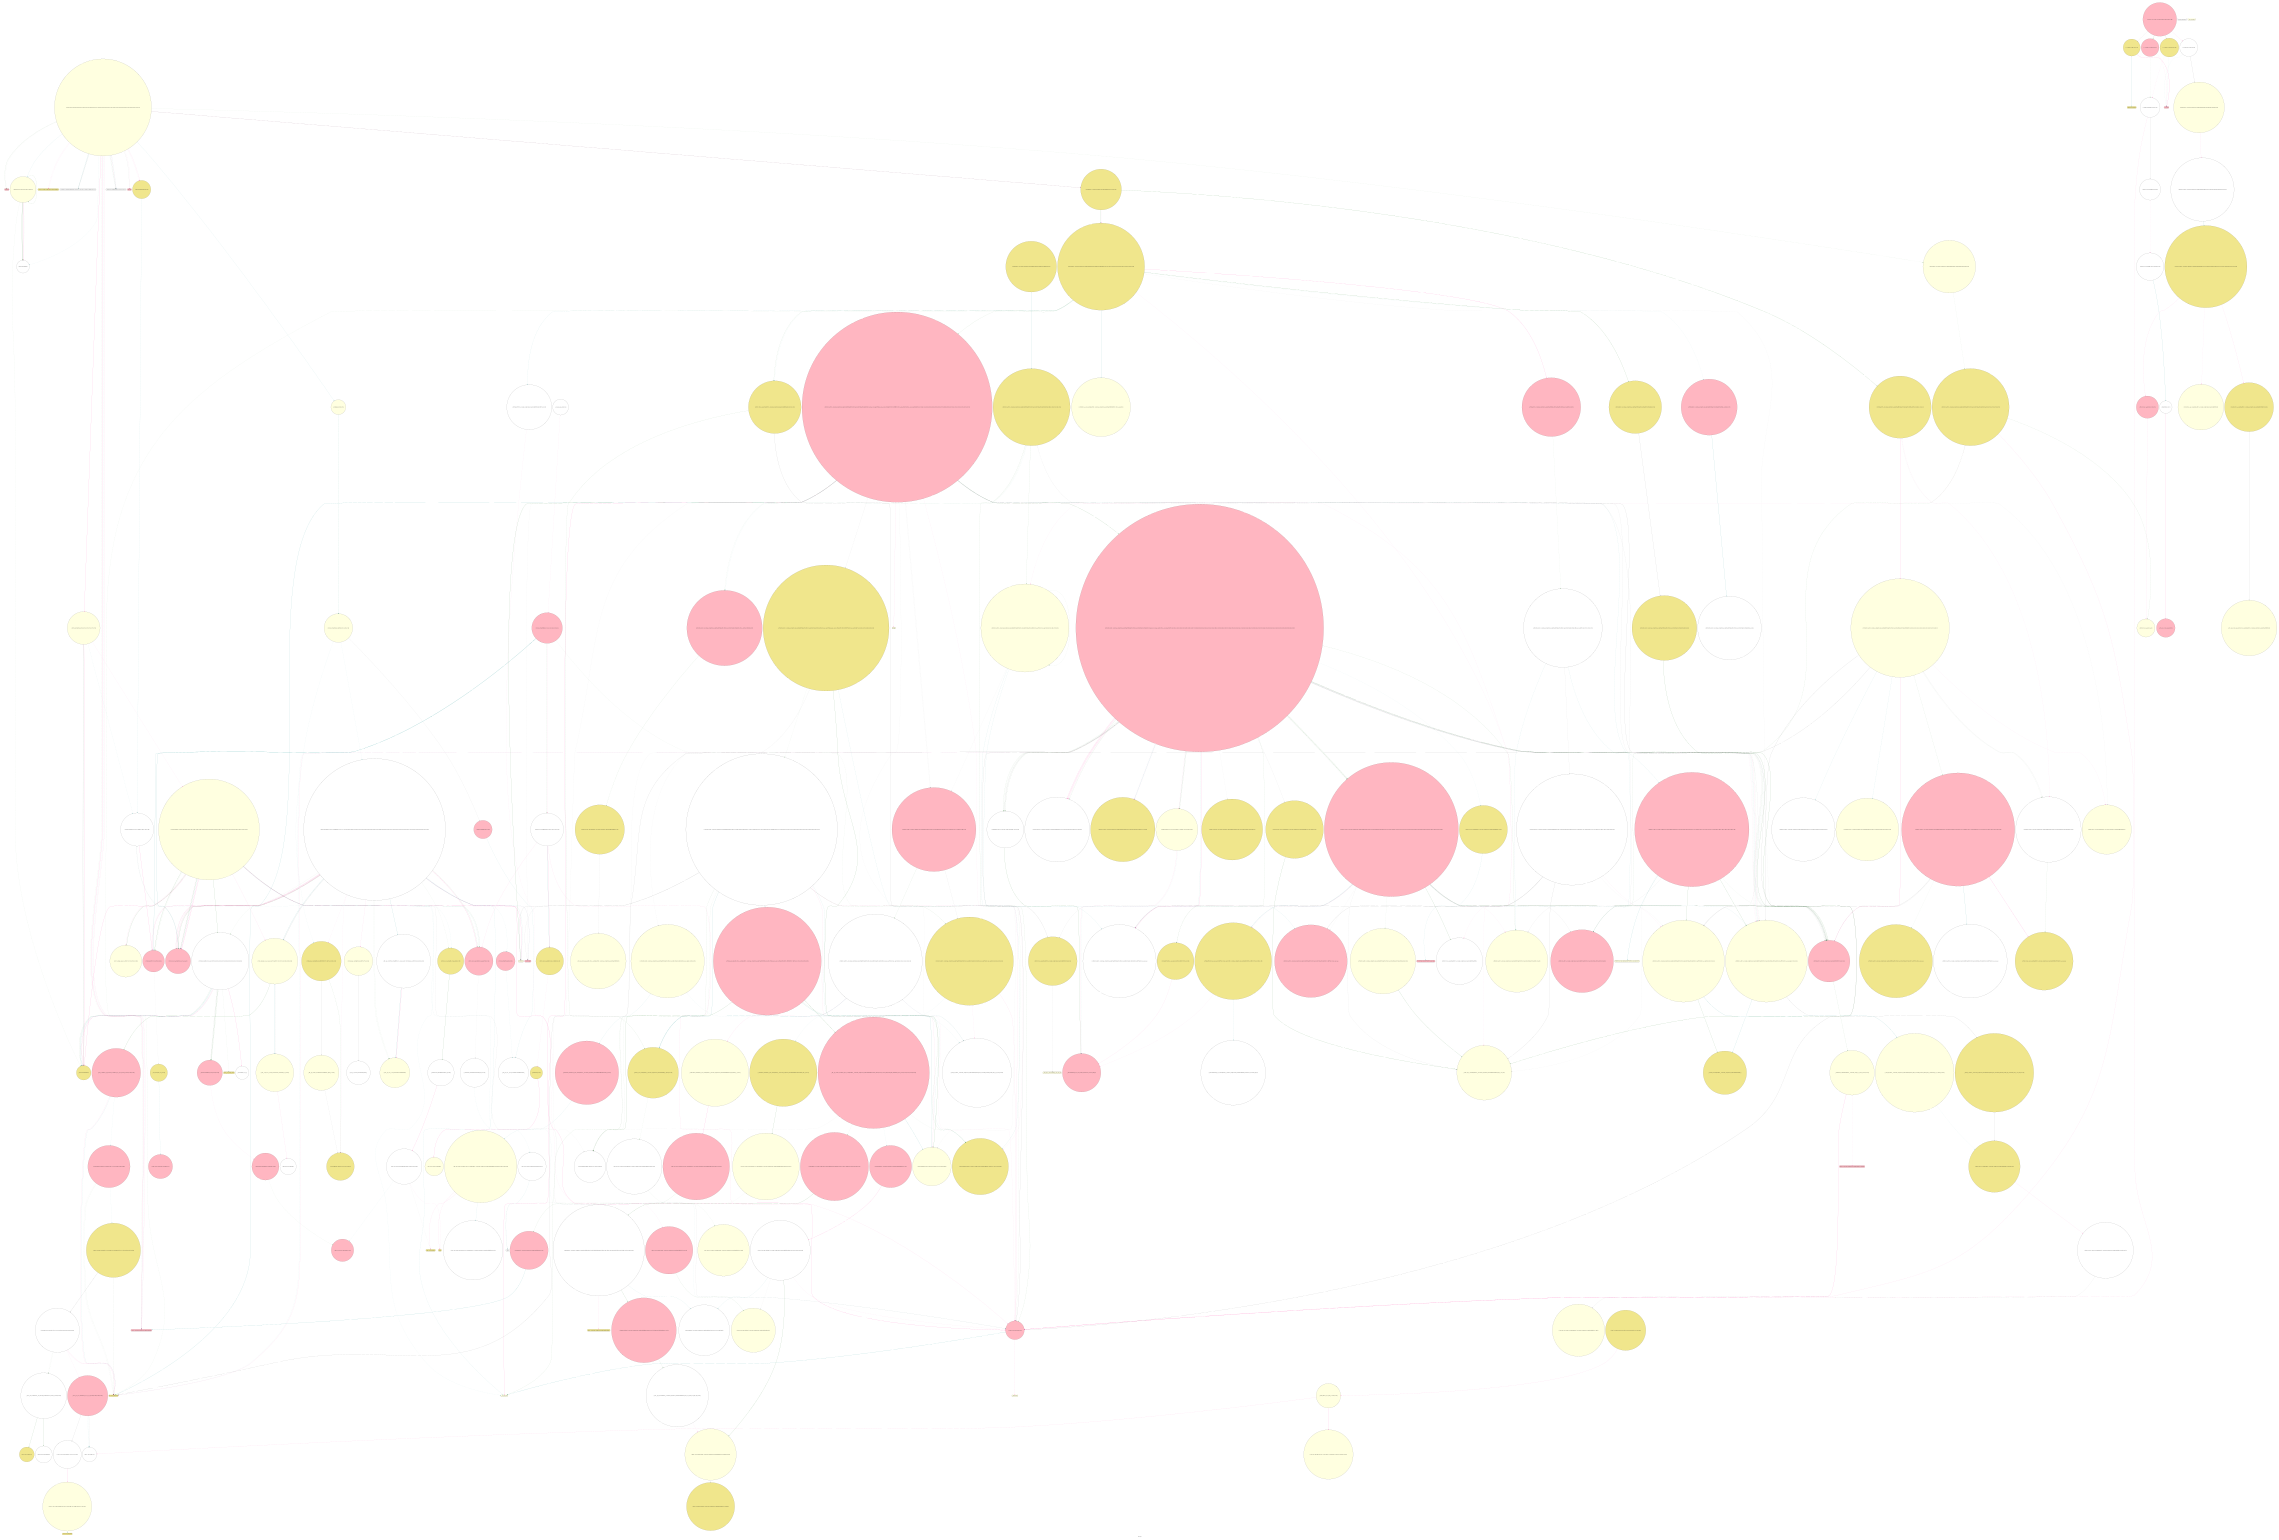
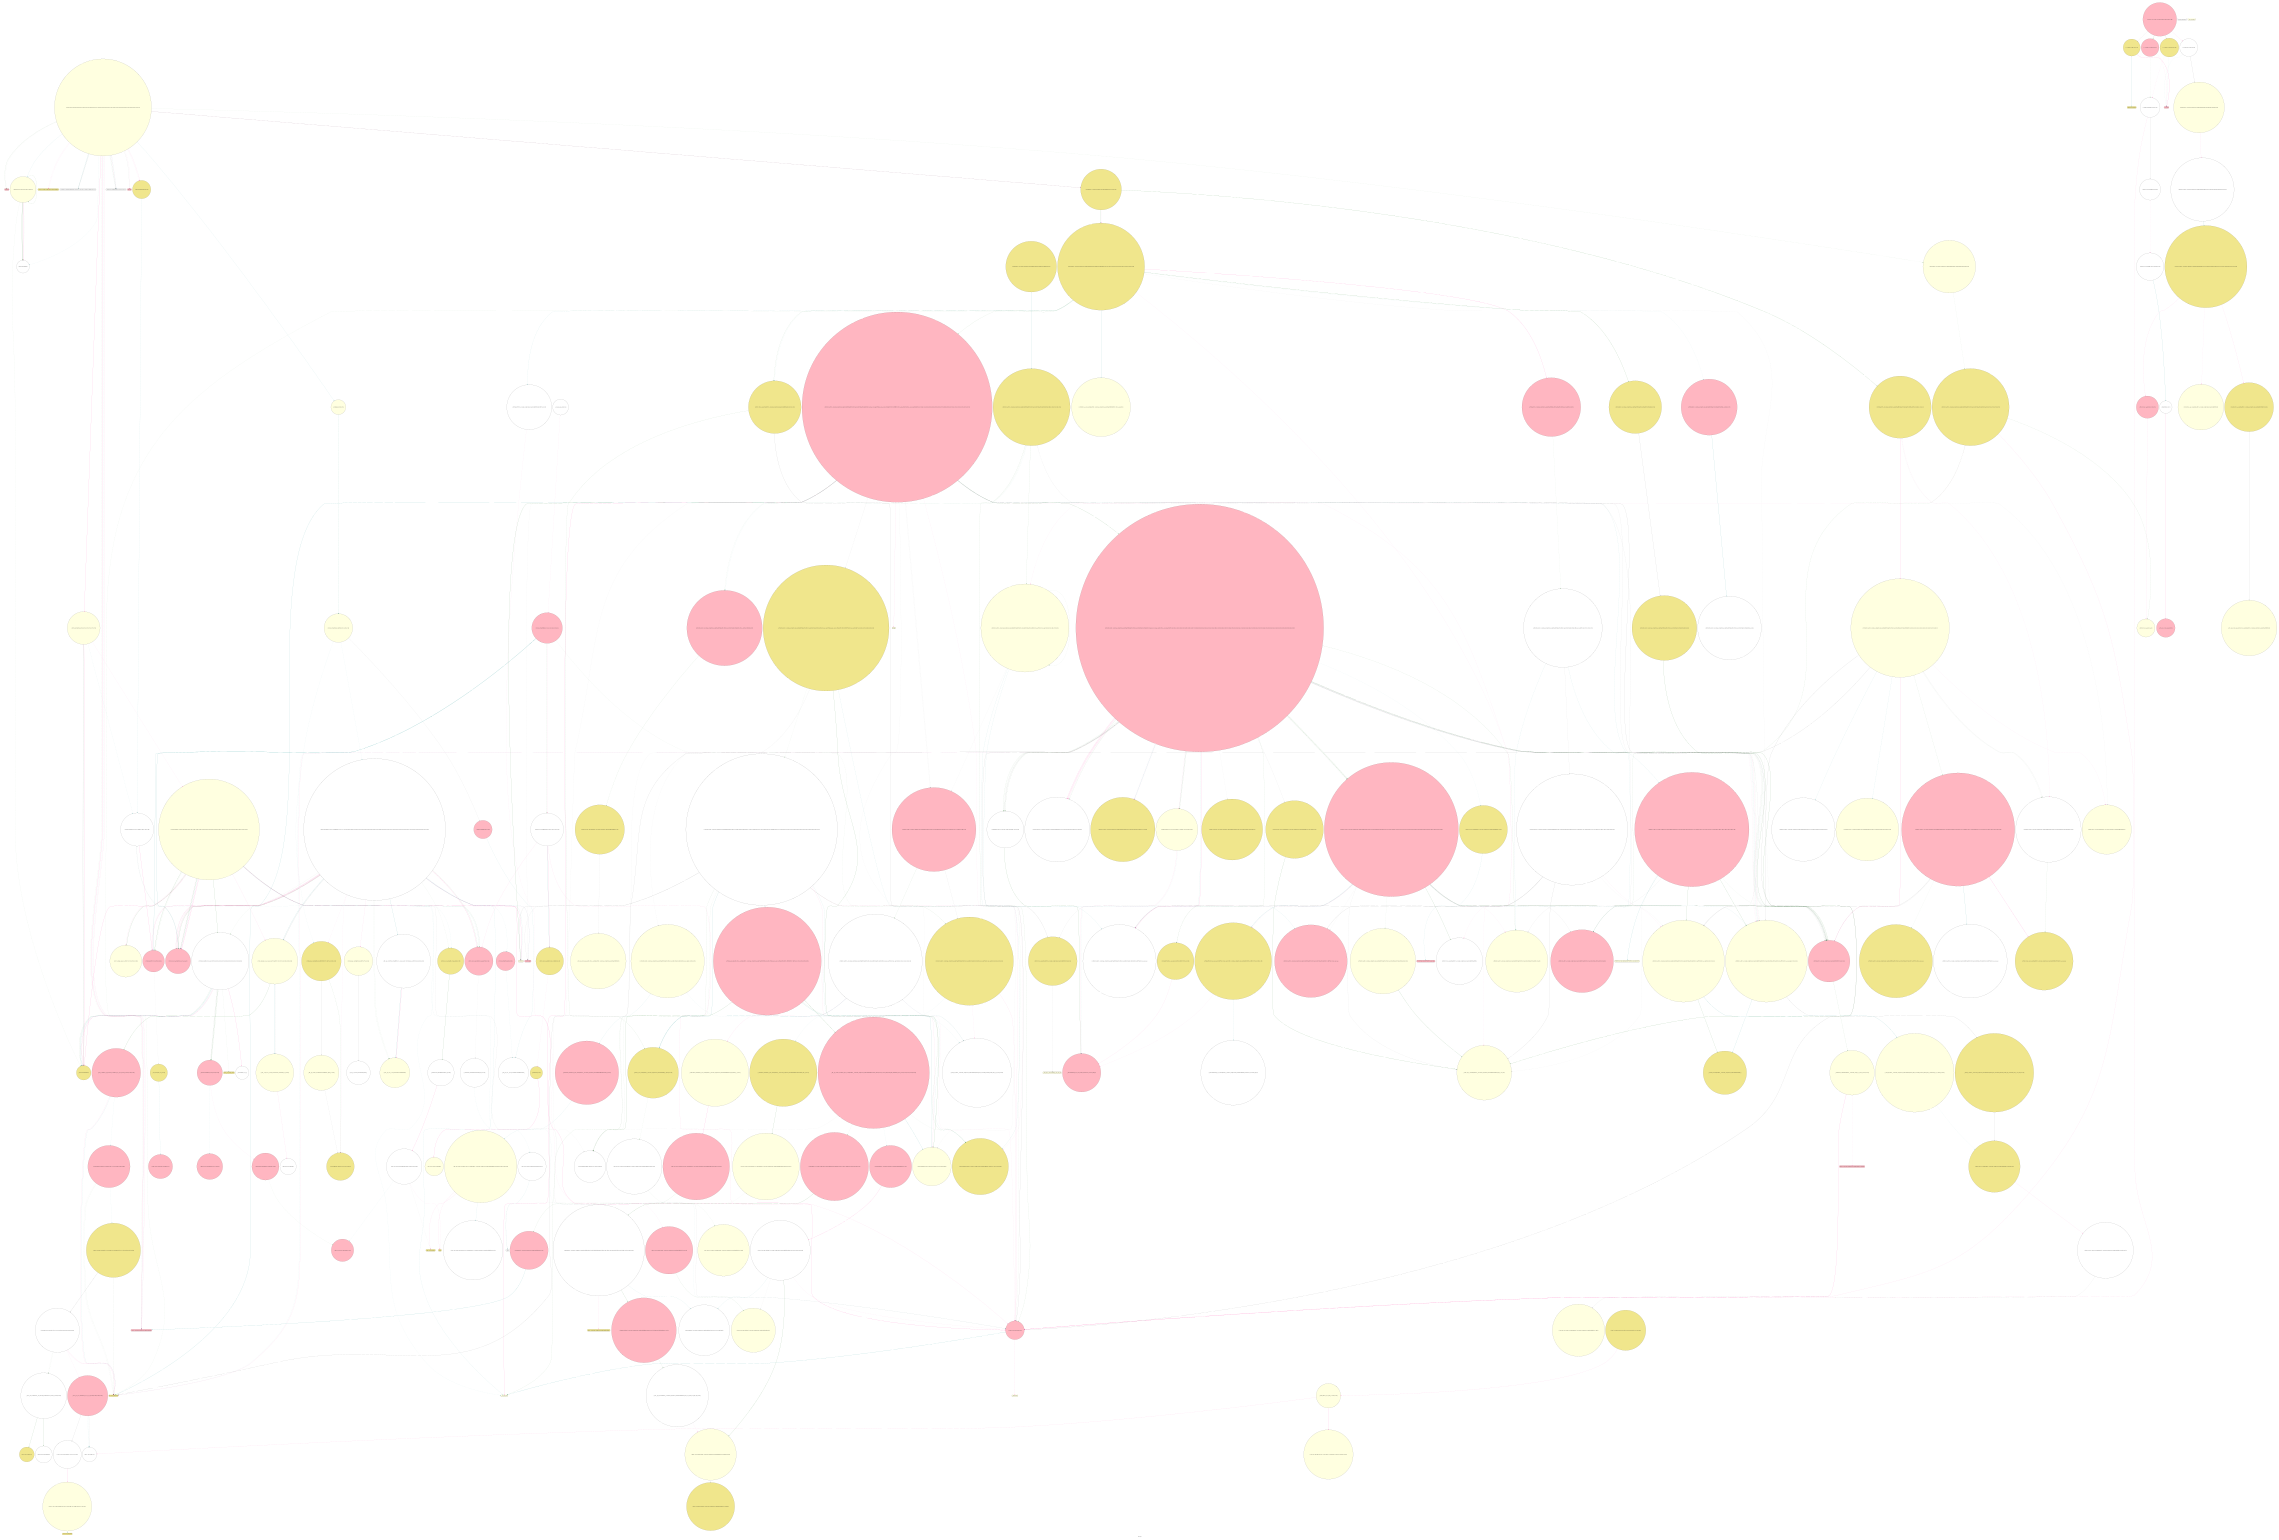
none -> (210, 1167)
